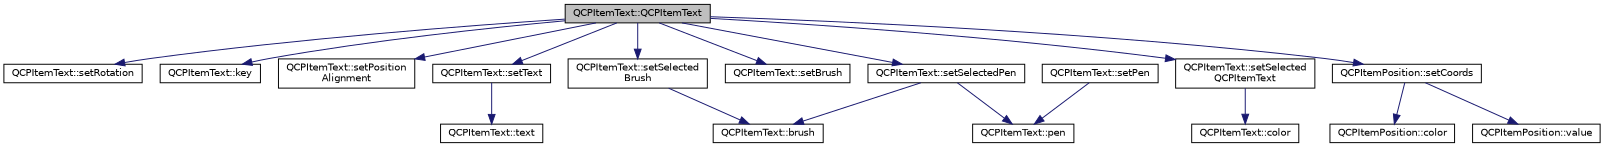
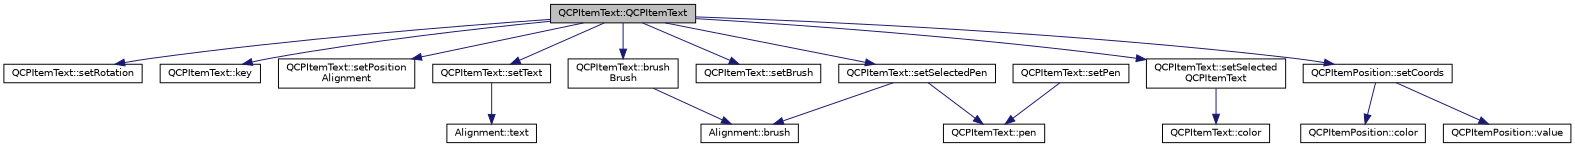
(638, 74) -> (623, 74)
(492, 133) -> (492, 133)
(768, 133) -> (750, 133)
